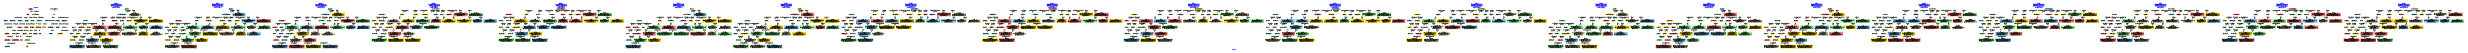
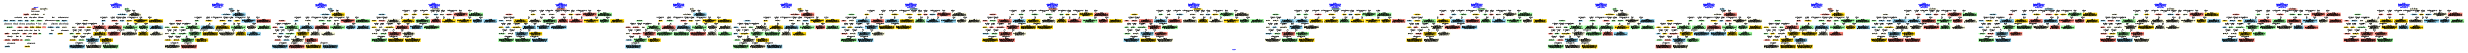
(28, 14) -> (26, 14)
(27, 47) -> (27, 47)
